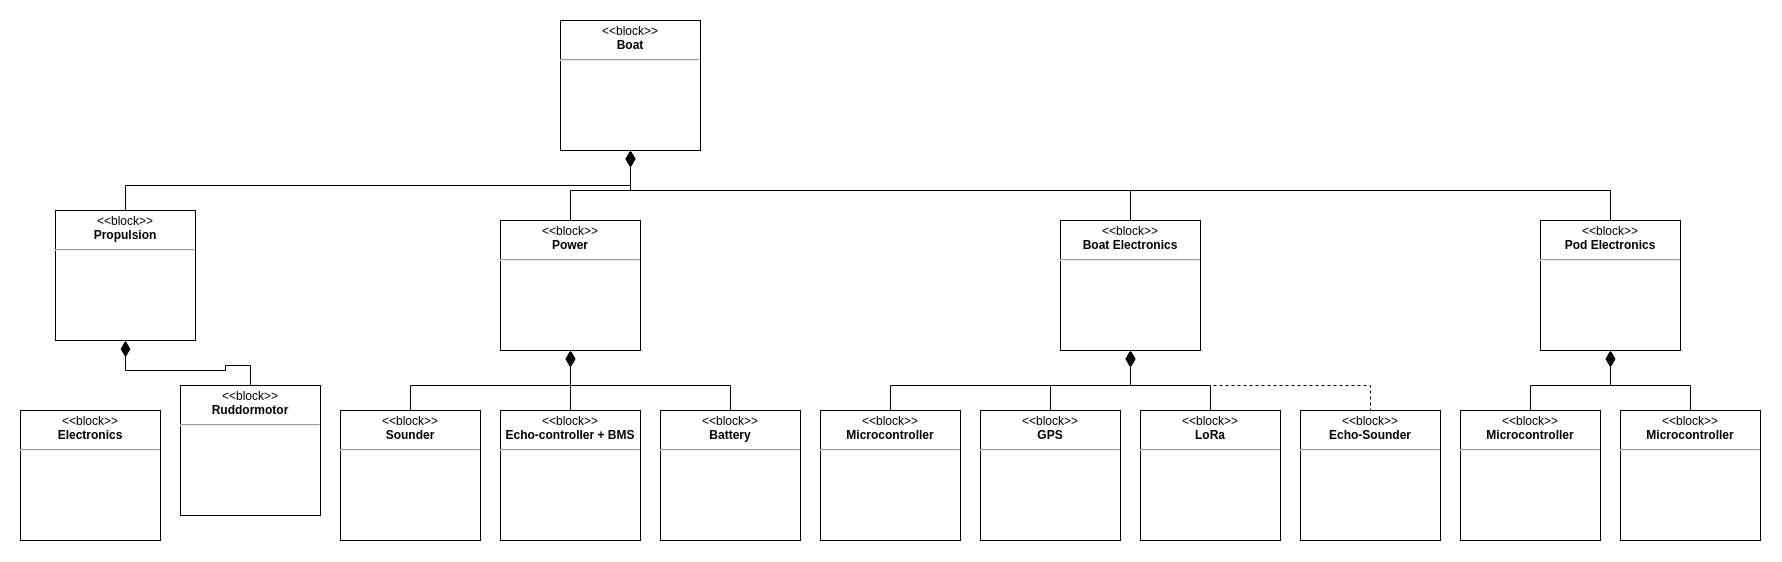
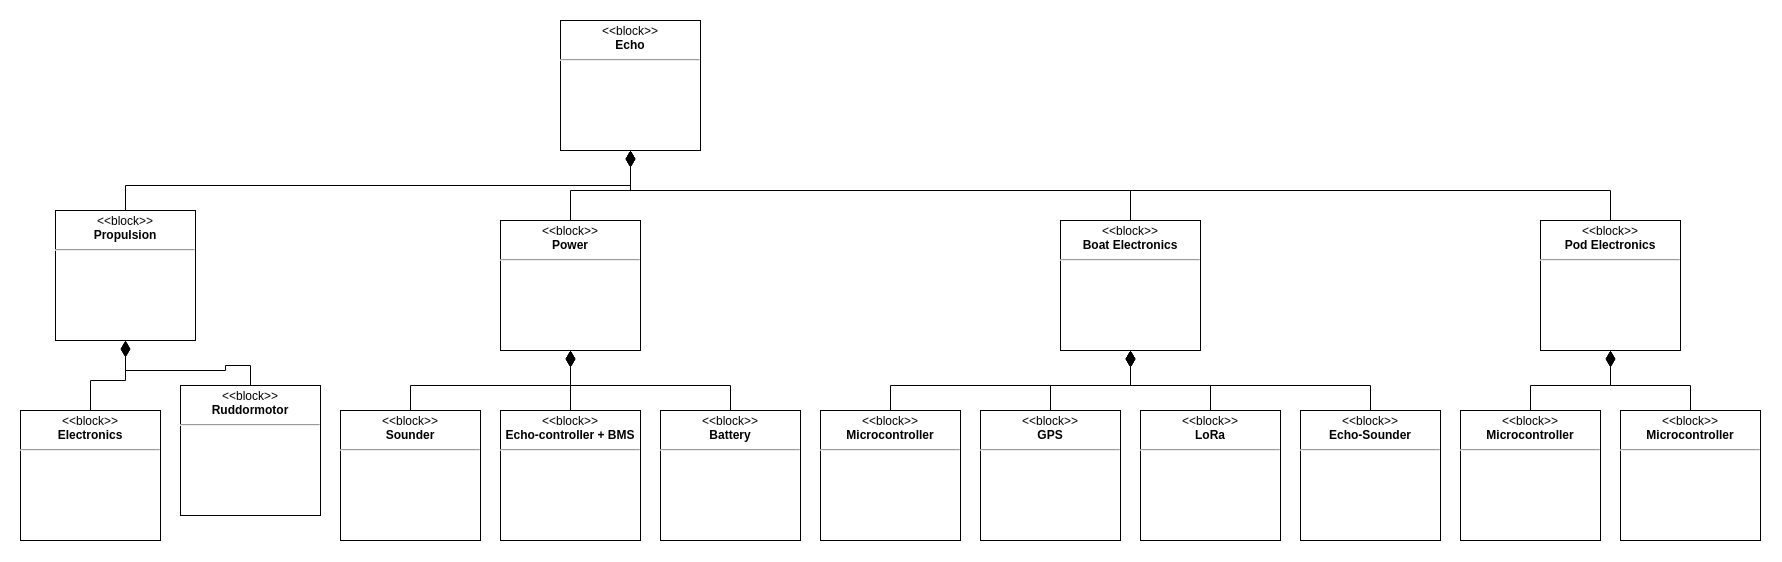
(631, 21) -> (631, 21)
none -> (98, 381)
(1303, 386) -> (1303, 386)
